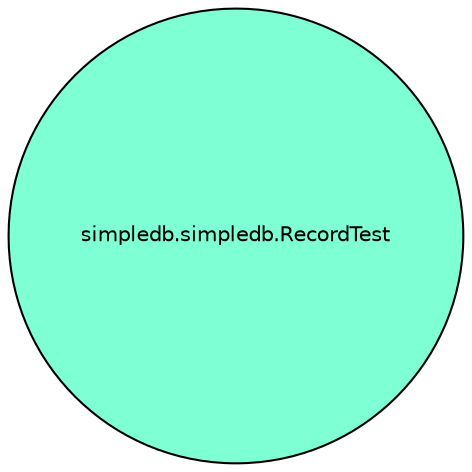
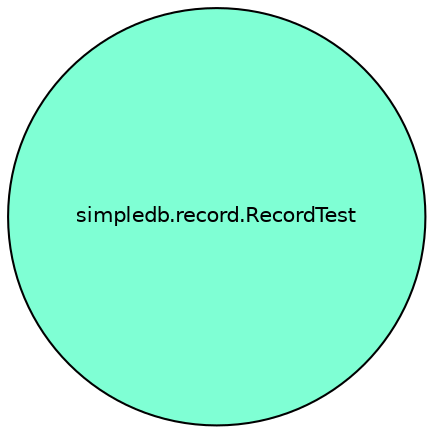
(236, 236) -> (217, 217)
